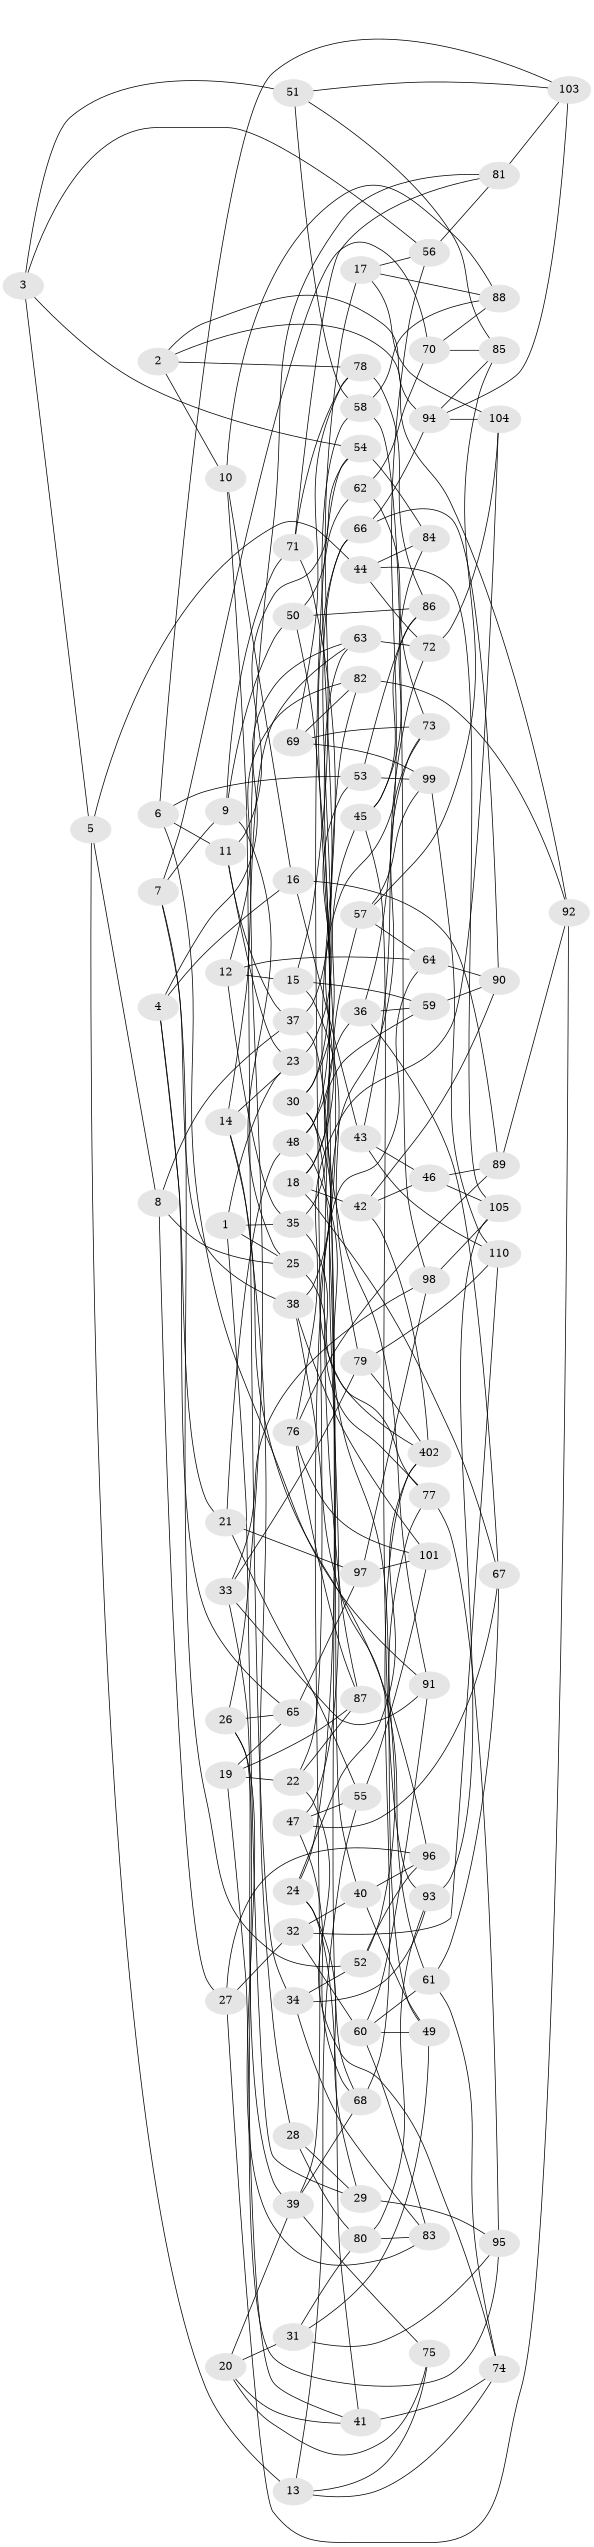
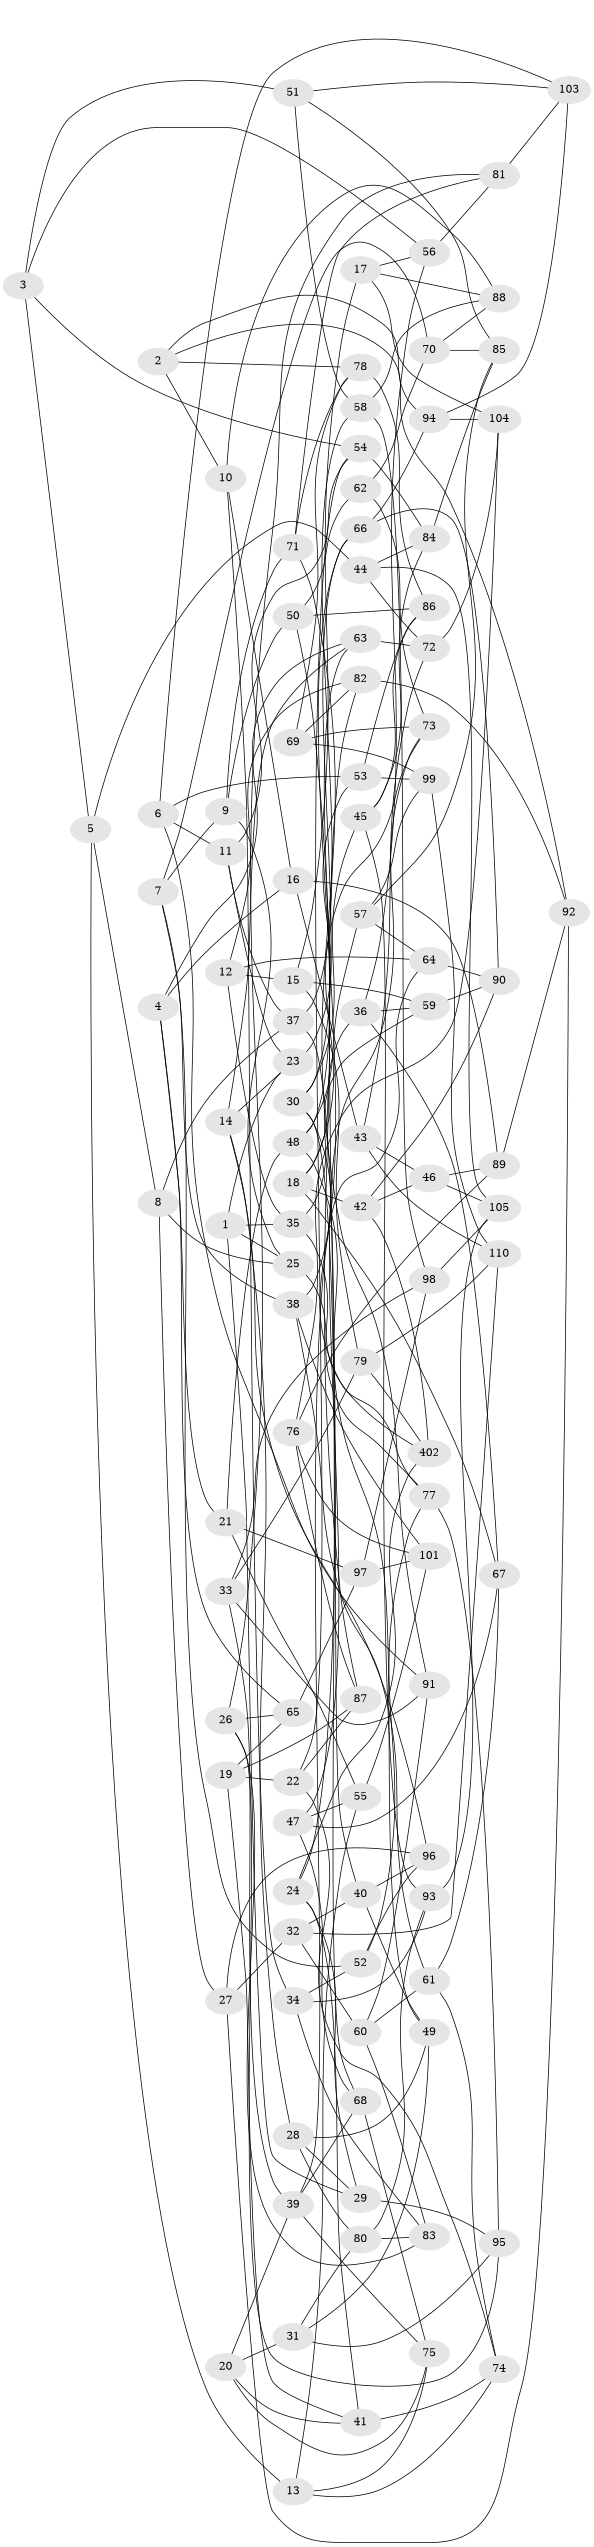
(464, 385) -> (462, 444)
(390, 1918) -> (394, 2222)
(395, 2033) -> (385, 2118)
